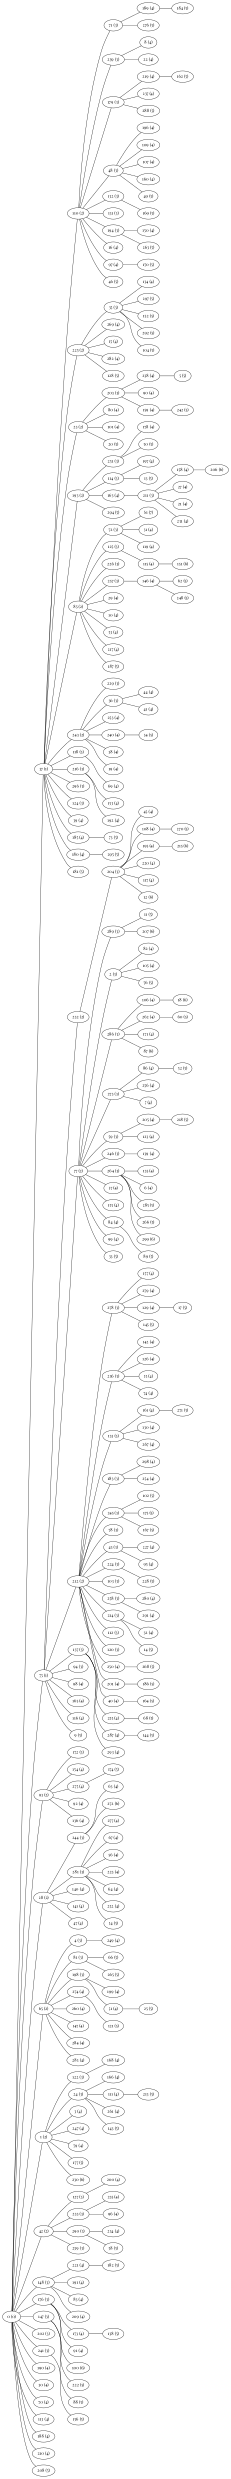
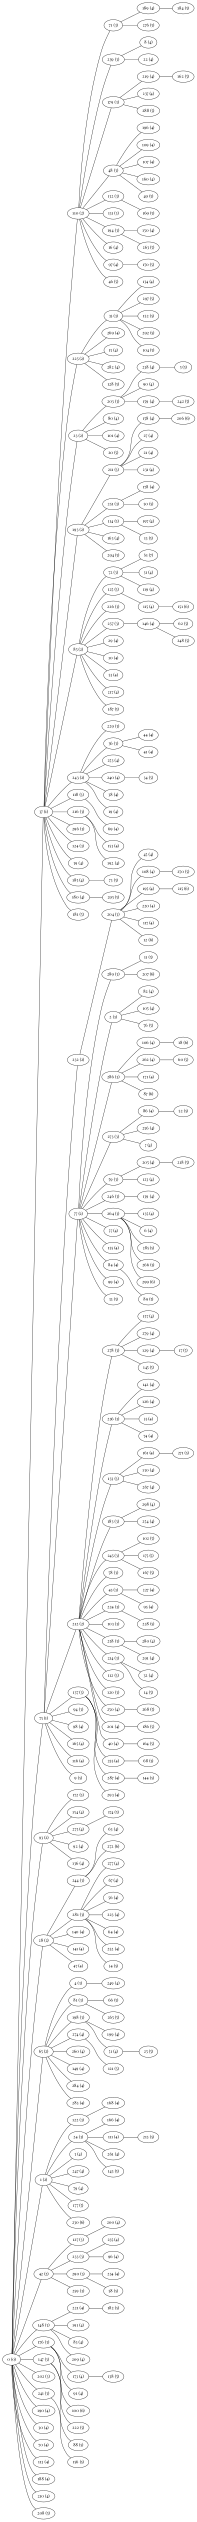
(131, 496) -> (96, 500)
(78, 2026) -> (78, 2069)
